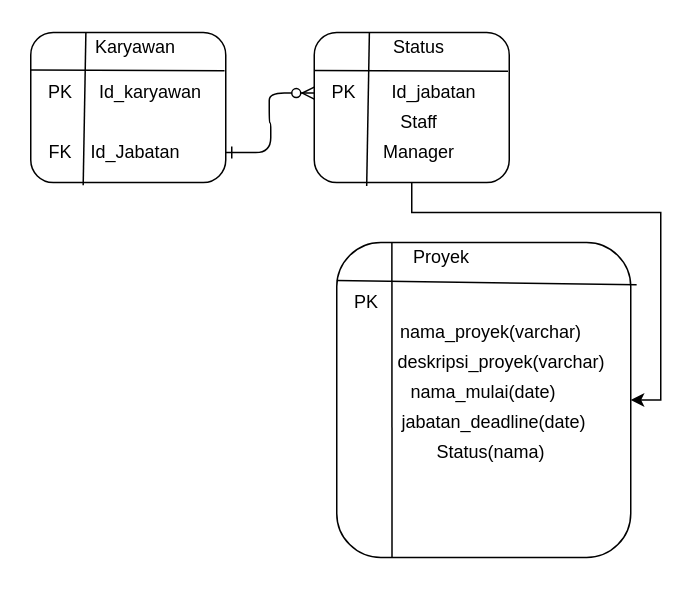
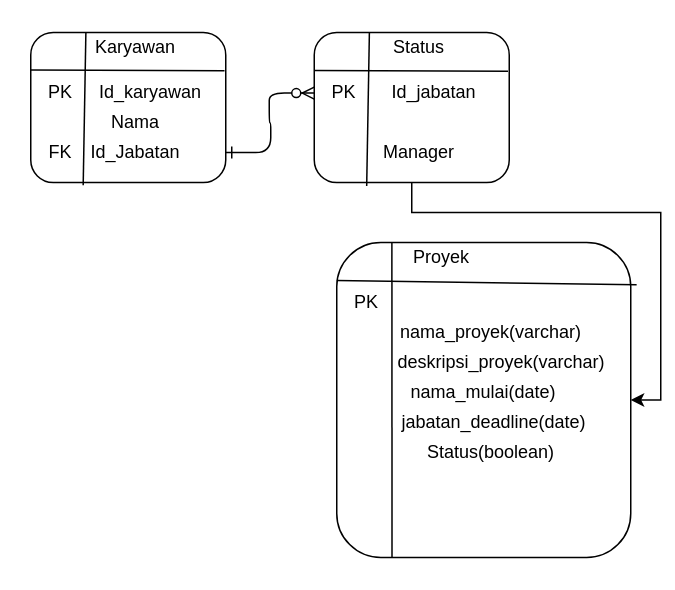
none -> (136, 122)
(419, 123) -> none
(491, 452) -> (491, 452)
